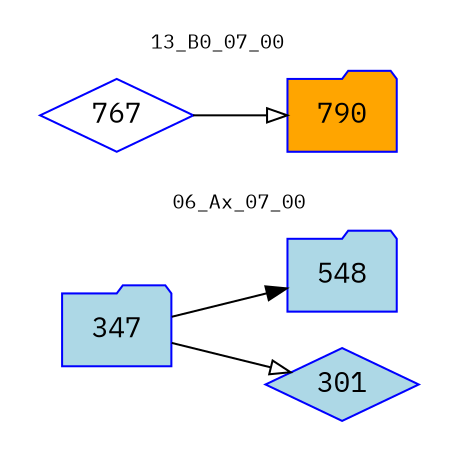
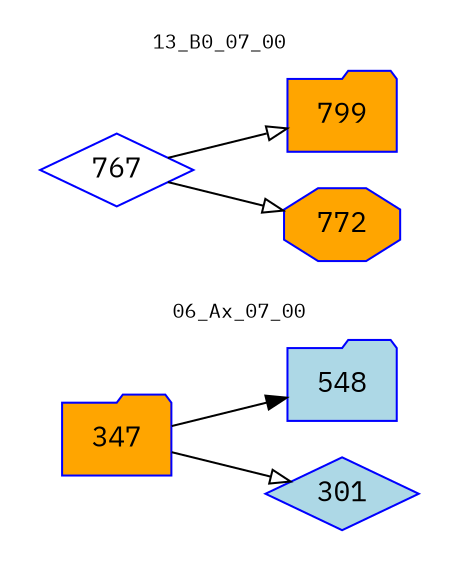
(342, 115) -> (342, 115)
none -> (342, 225)
(117, 330) -> (117, 439)
